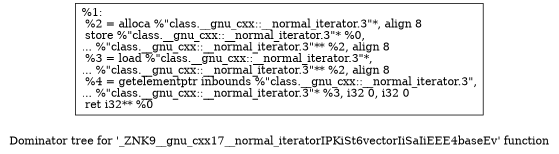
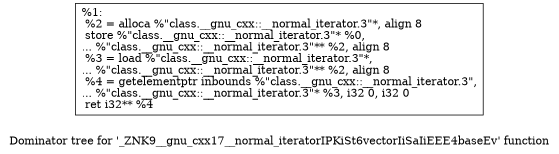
(118, 105) -> (118, 105)
